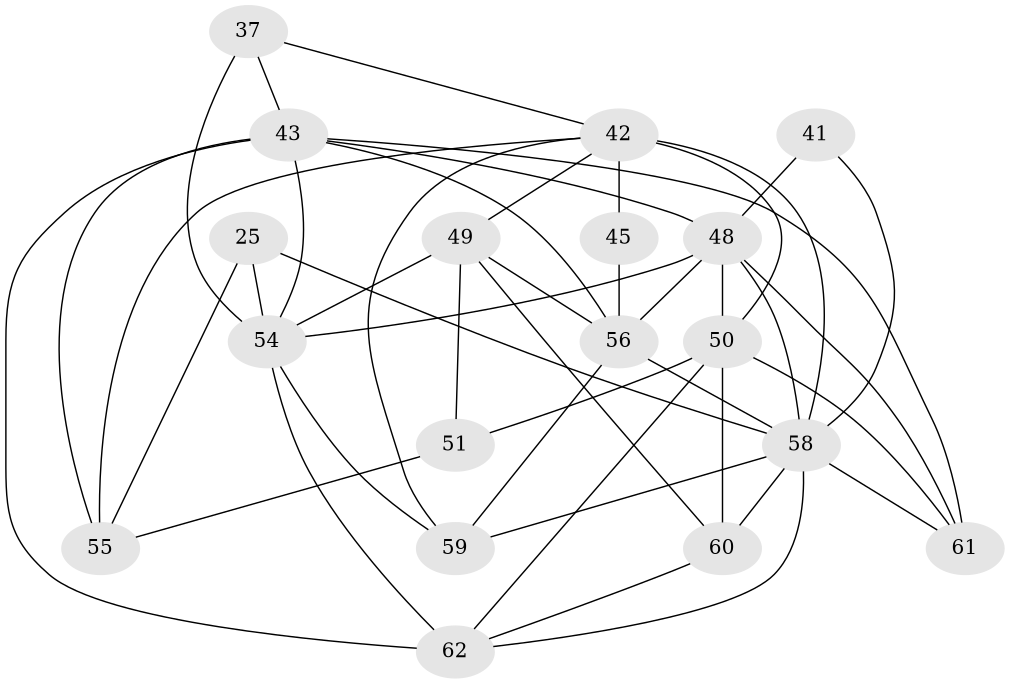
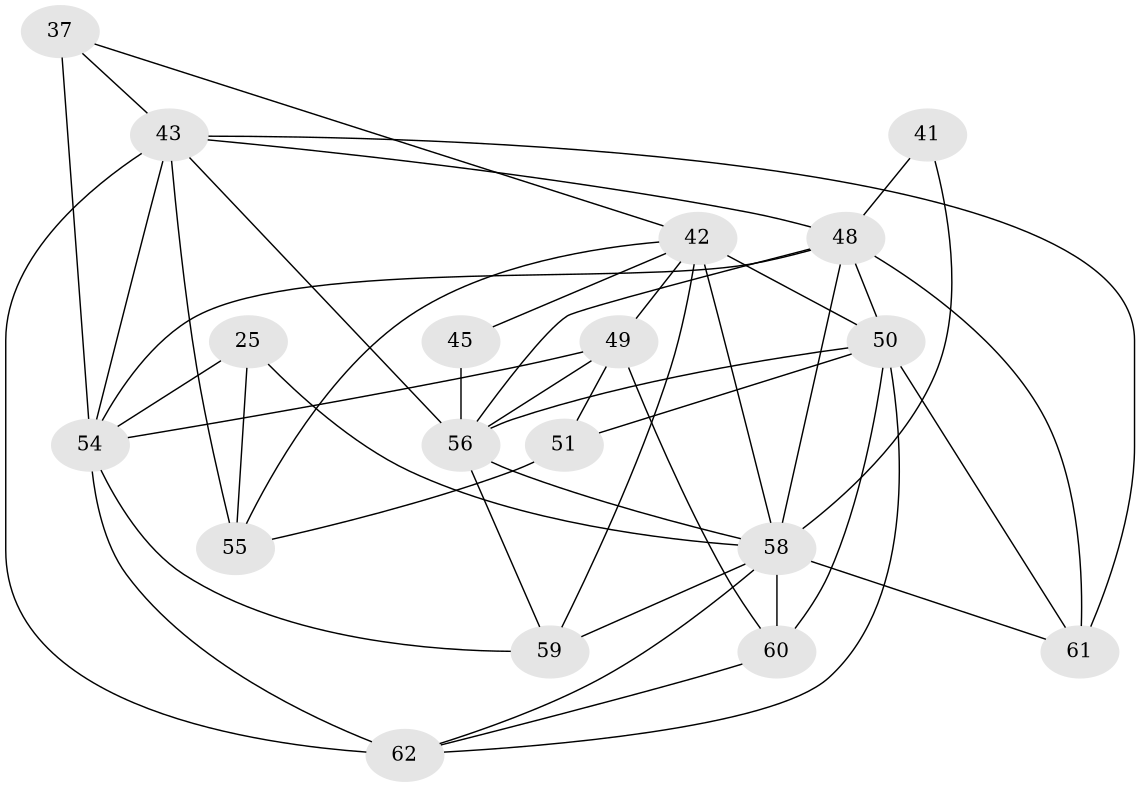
none -> (685, 375)
